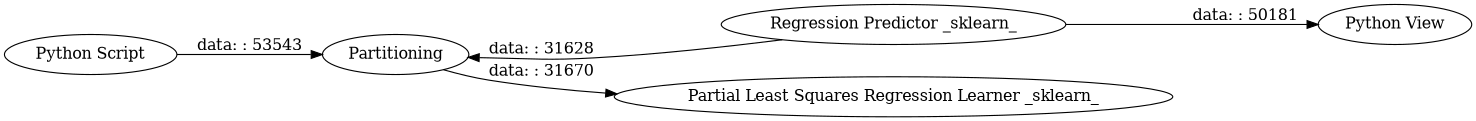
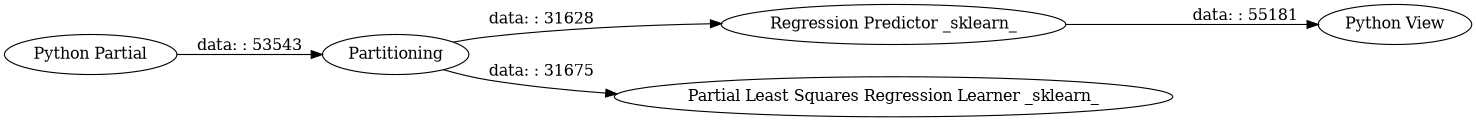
(1245, 16) -> (1245, 16)
(91, 55) -> (91, 55)
(631, 55) -> (581, 29)
(542, 72) -> (542, 72)
